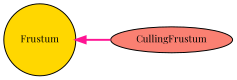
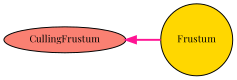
(98, 40) -> (148, 40)
